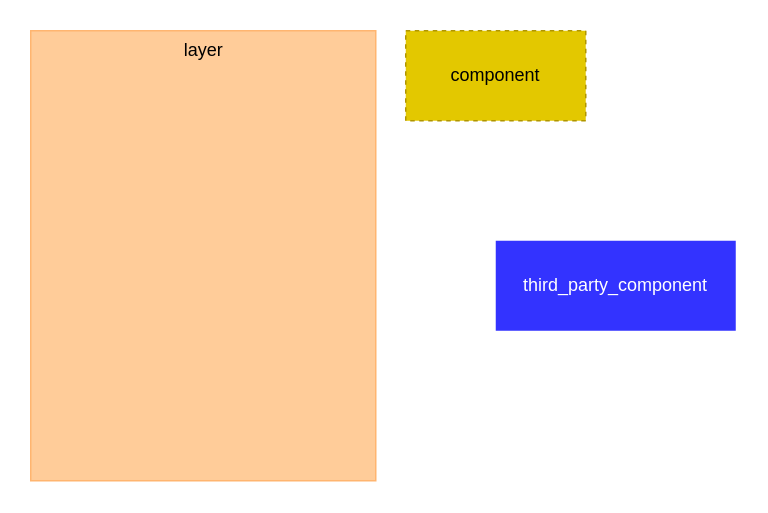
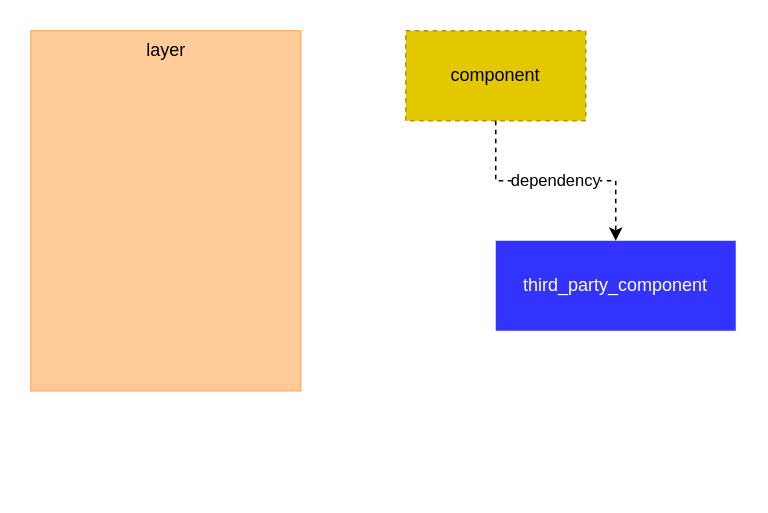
none -> (551, 181)
(203, 256) -> (166, 211)
